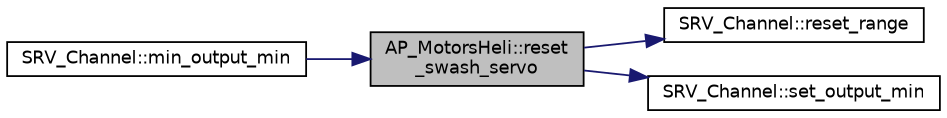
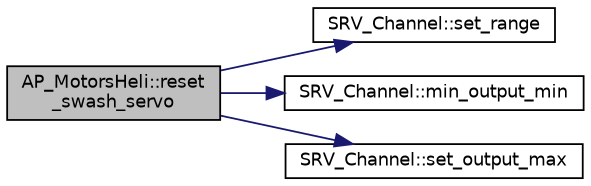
(794, 25) -> (434, 25)
(329, 59) -> (244, 93)
(794, 93) -> (434, 161)
